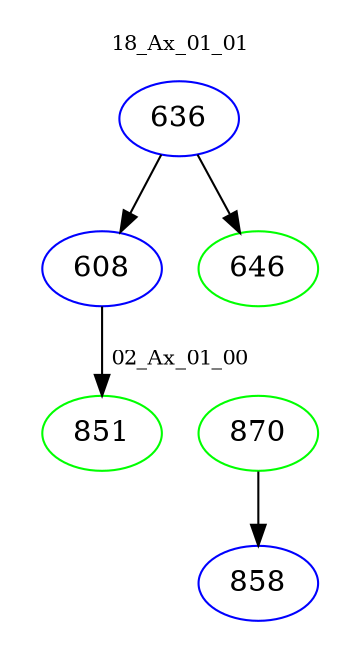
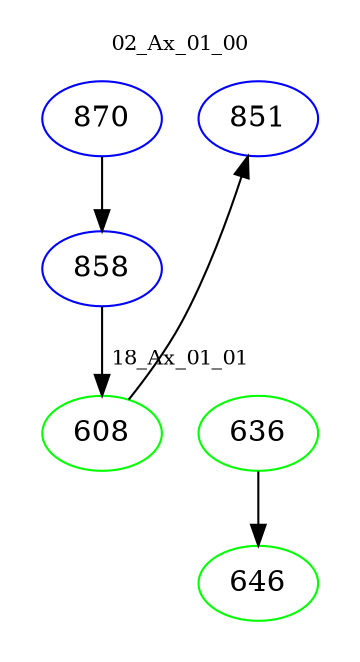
(179, 119) -> (258, 433)
(146, 184) -> (102, 352)
(102, 269) -> (102, 433)
(102, 433) -> (258, 119)
(258, 433) -> (102, 119)
